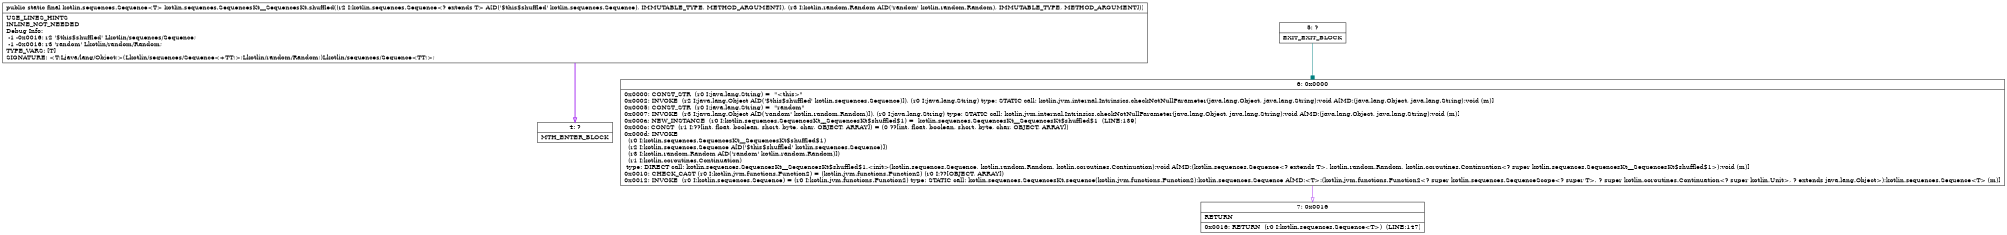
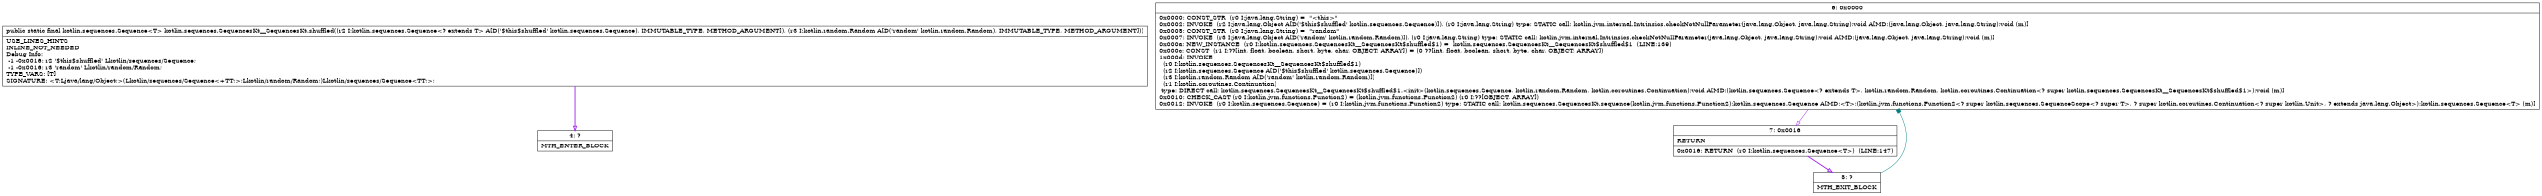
(1313, 38) -> (1847, 187)
(653, 134) -> (1188, 58)
none -> (1818, 163)
